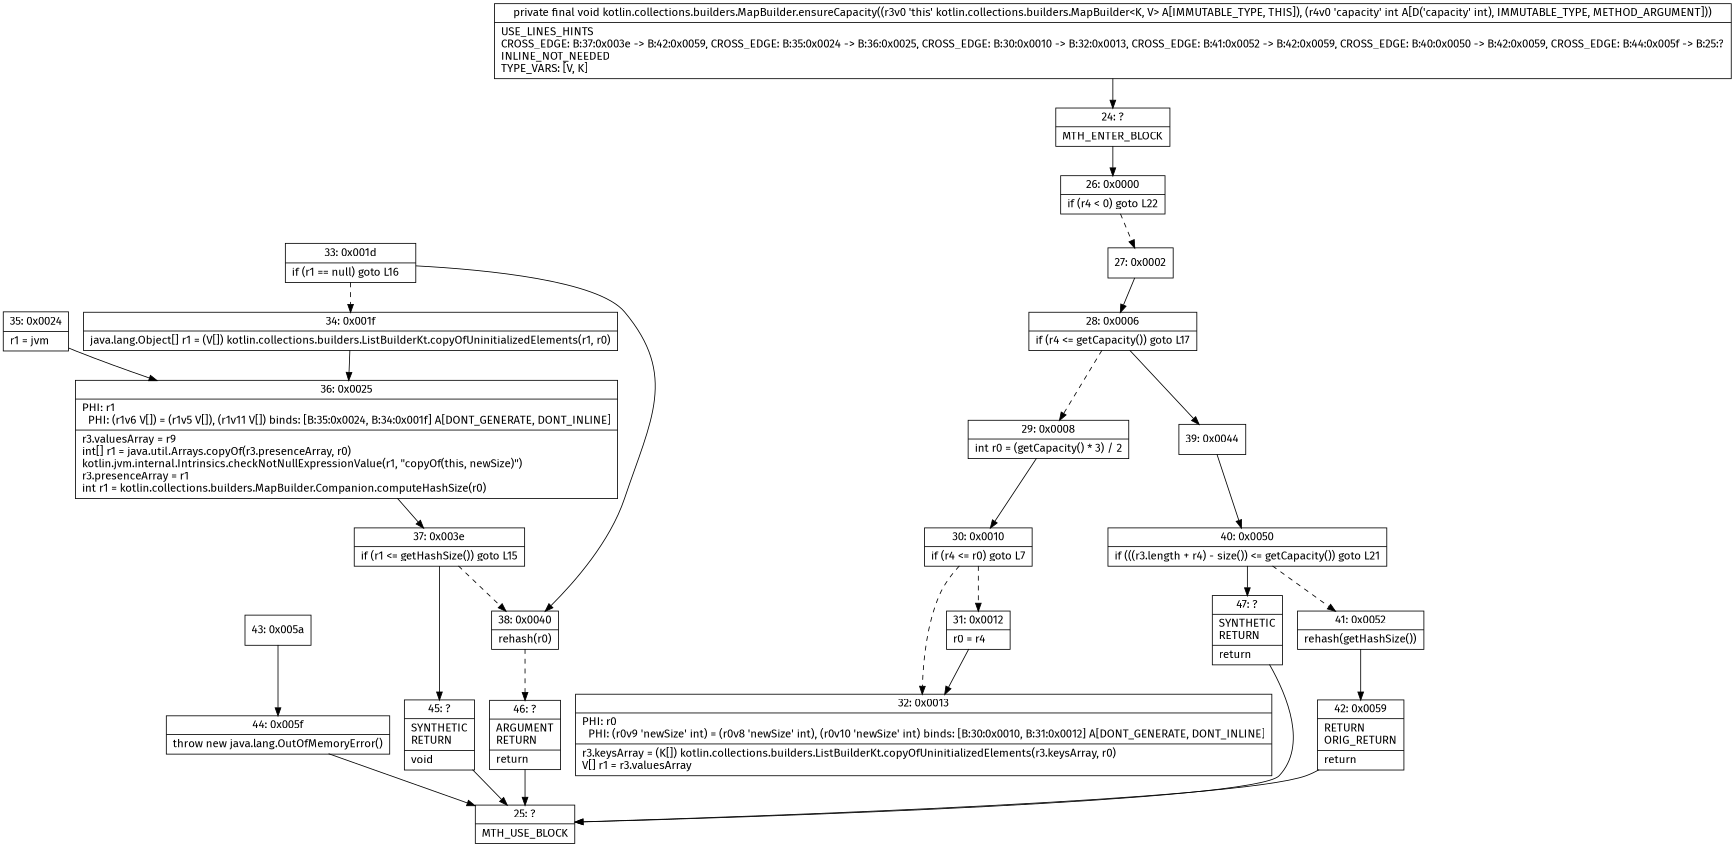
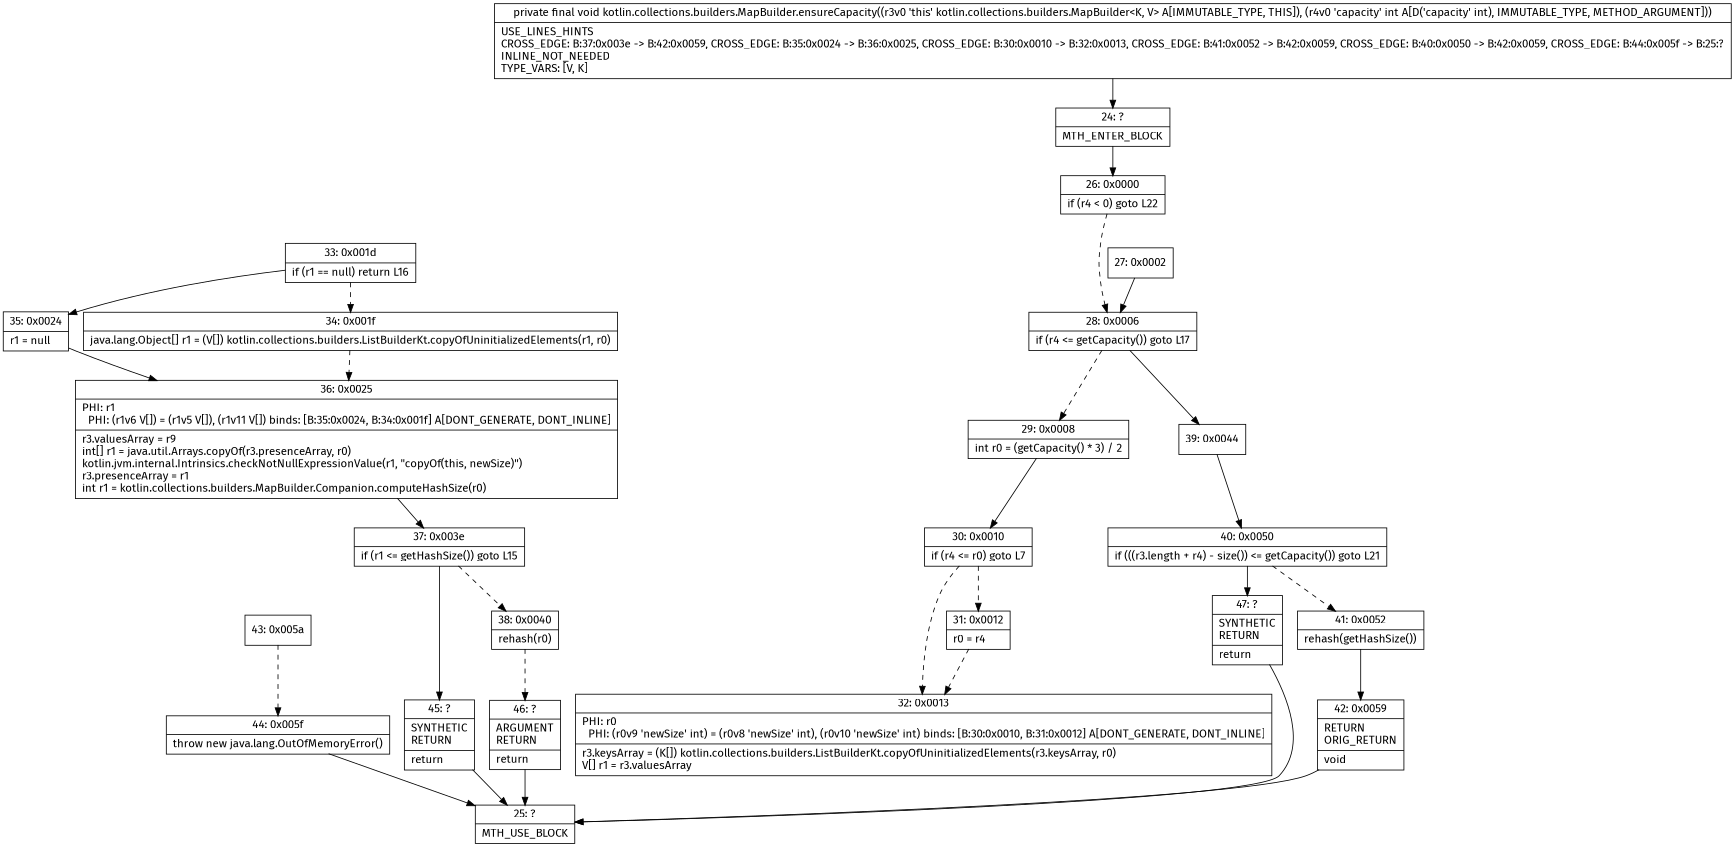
(1126, 227) -> (1099, 259)
(346, 272) -> (351, 272)
(30, 341) -> (30, 341)
(349, 361) -> (349, 361)
(652, 361) -> (180, 287)
(959, 668) -> (959, 668)
(278, 676) -> (278, 676)
(422, 760) -> (427, 760)
(1340, 760) -> (1335, 760)
